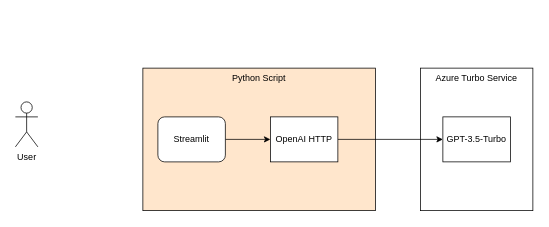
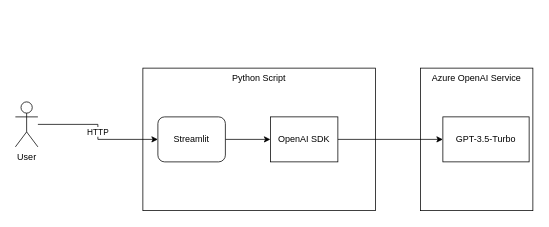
(477, 79) -> (477, 79)
none -> (98, 129)
(259, 139) -> (259, 139)
(304, 139) -> (304, 139)
(477, 139) -> (486, 139)
